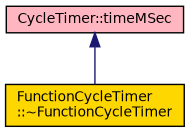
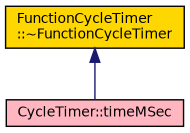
(95, 66) -> (95, 81)
